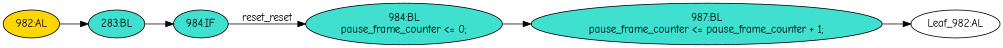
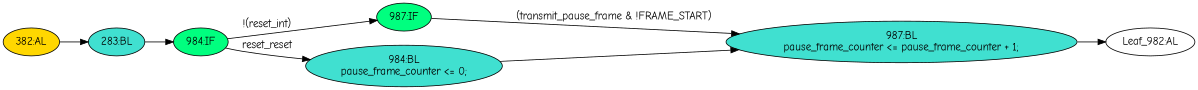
none -> (404, 17)
(31, 24) -> (31, 42)
(201, 24) -> (201, 42)
